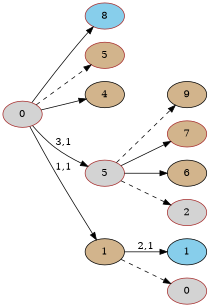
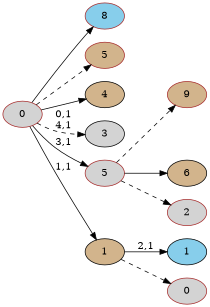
(187, 95) -> (187, 95)
none -> (105, 134)
(187, 134) -> none
